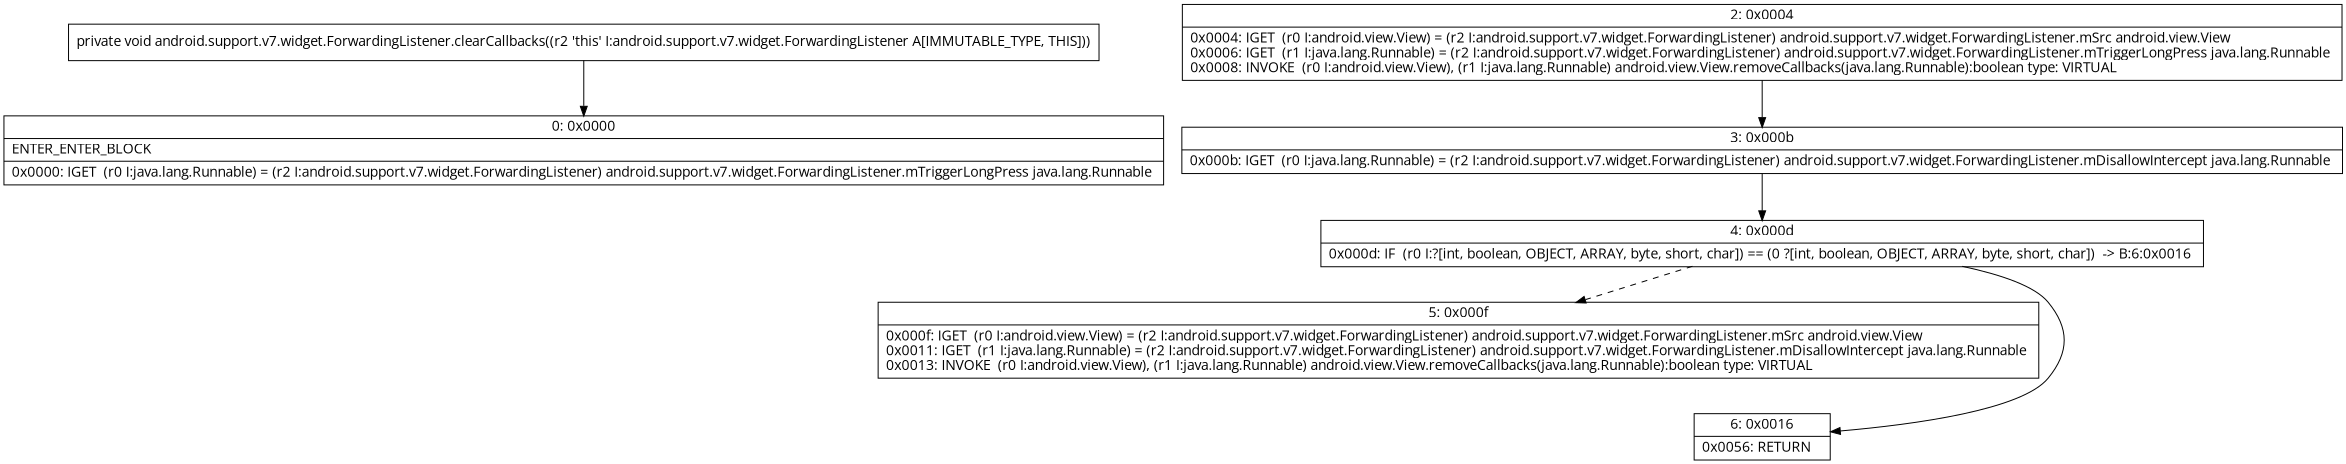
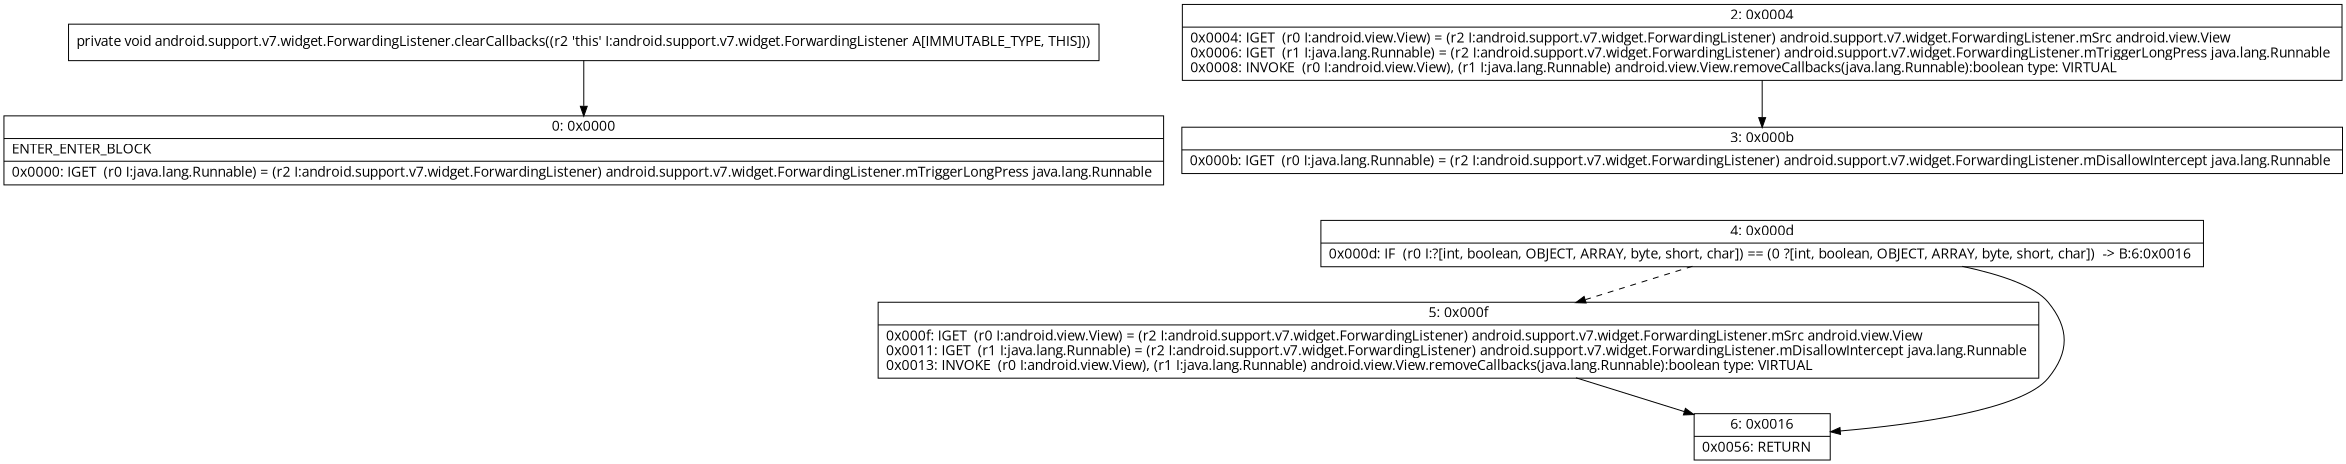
(1762, 192) -> none
none -> (1630, 395)
